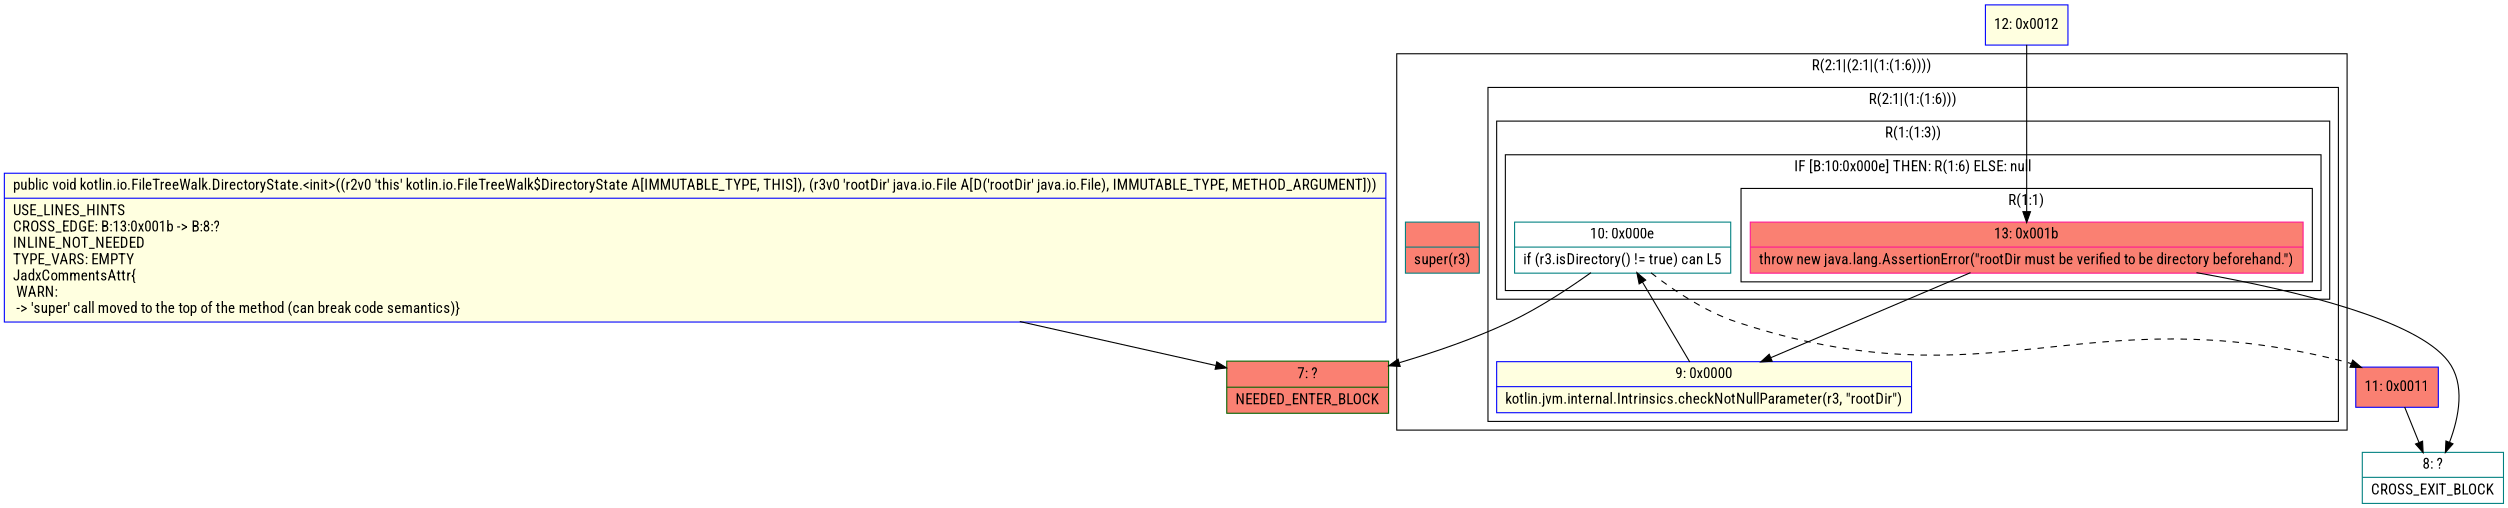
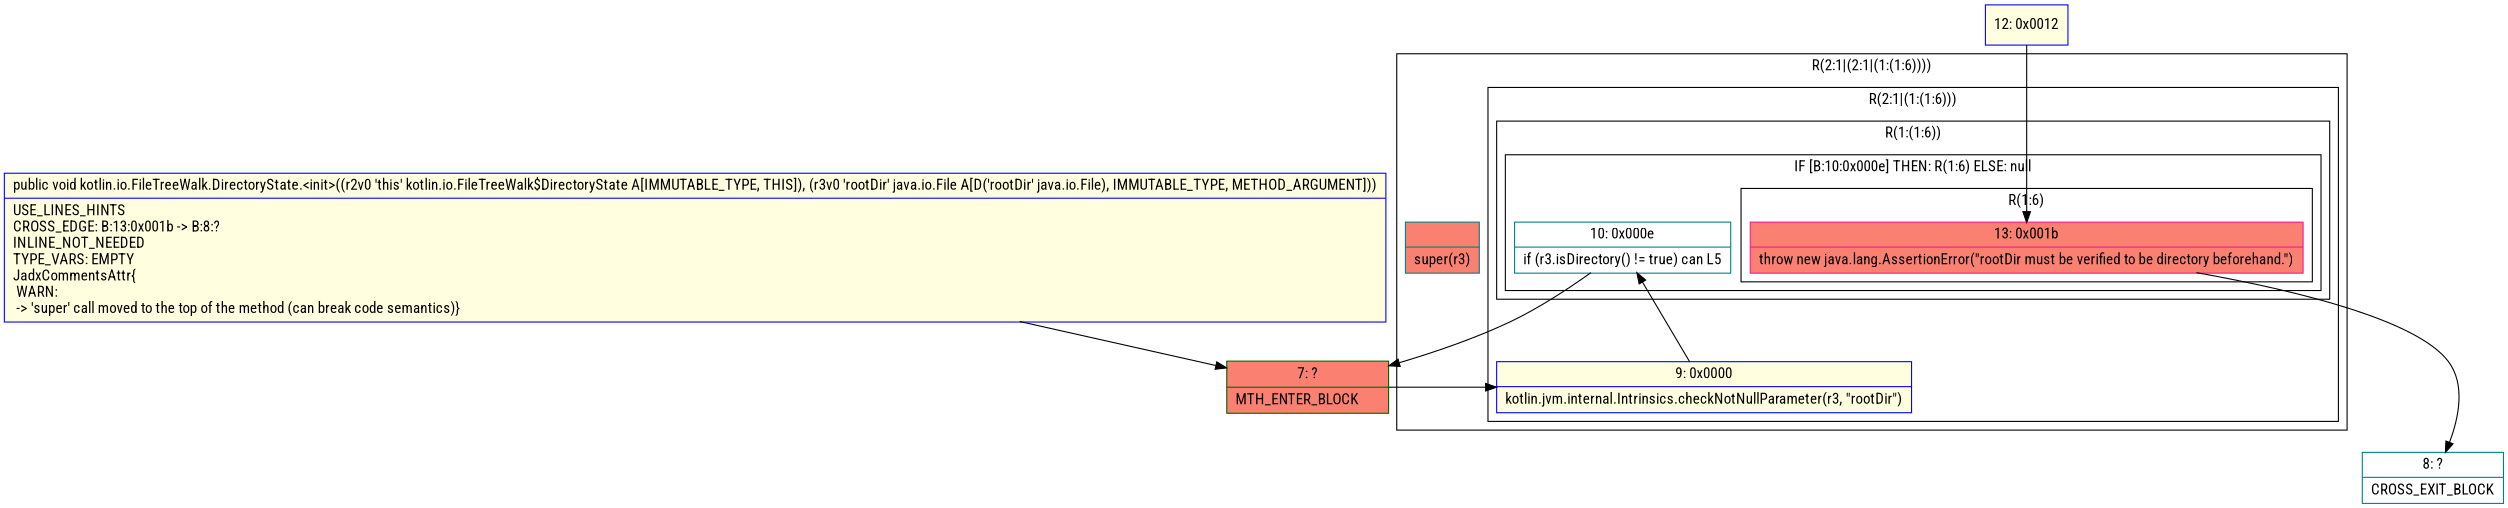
(1913, 134) -> (1913, 134)
(2027, 201) -> (2027, 201)
(1871, 315) -> (1437, 387)
(2397, 387) -> none
(1308, 400) -> (1297, 400)
